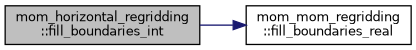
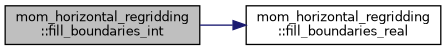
(329, 25) -> (343, 25)
